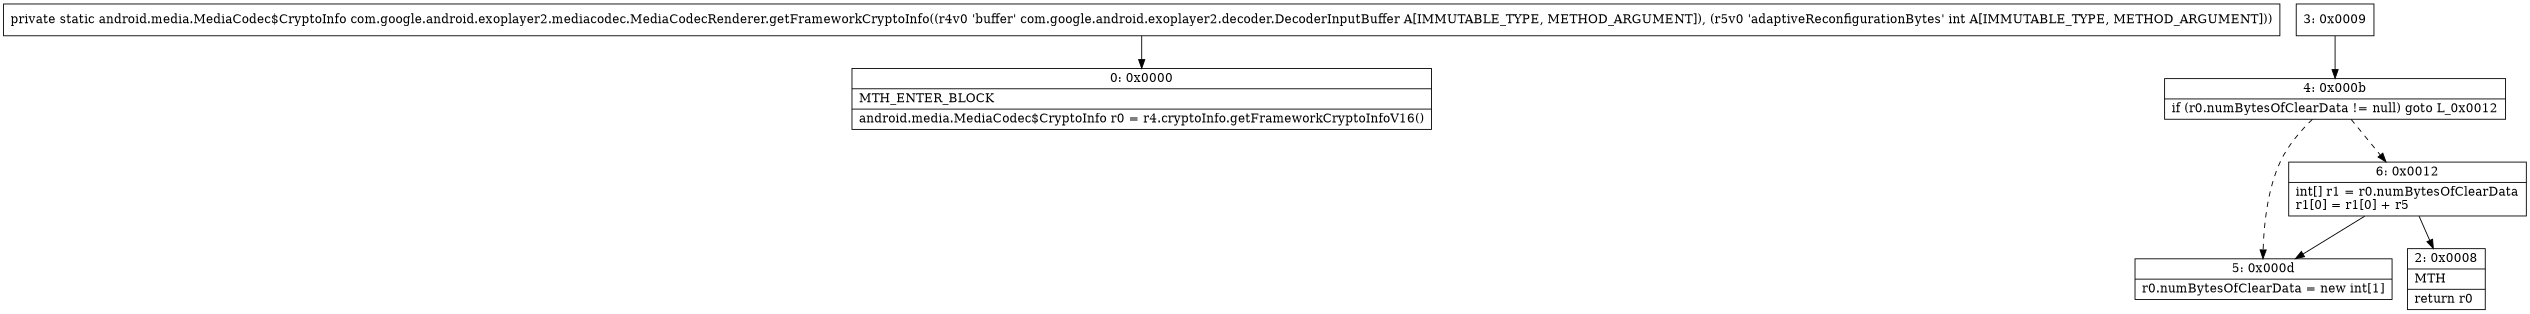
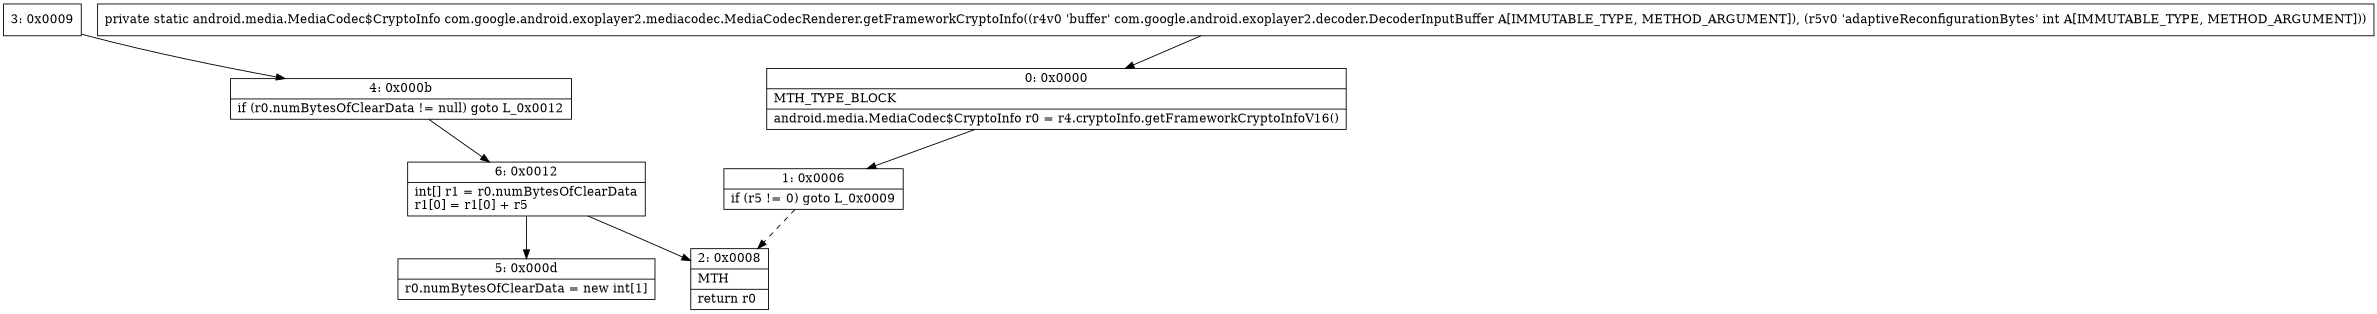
(927, 98) -> (835, 98)
(2366, 137) -> (455, 138)
(2274, 179) -> none
none -> (814, 189)
